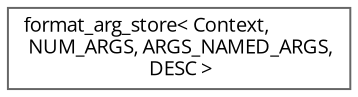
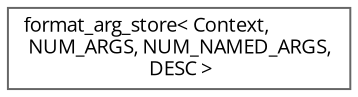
(179, 48) -> (179, 48)
